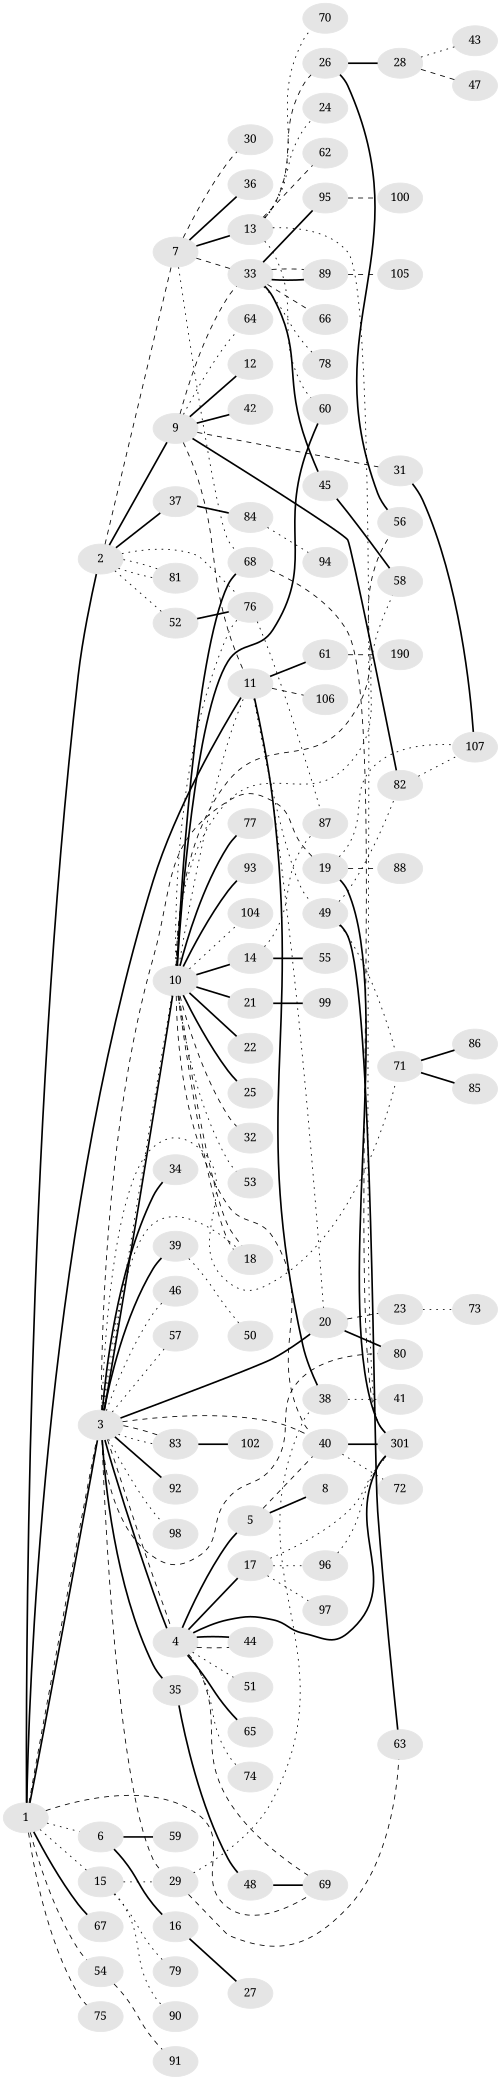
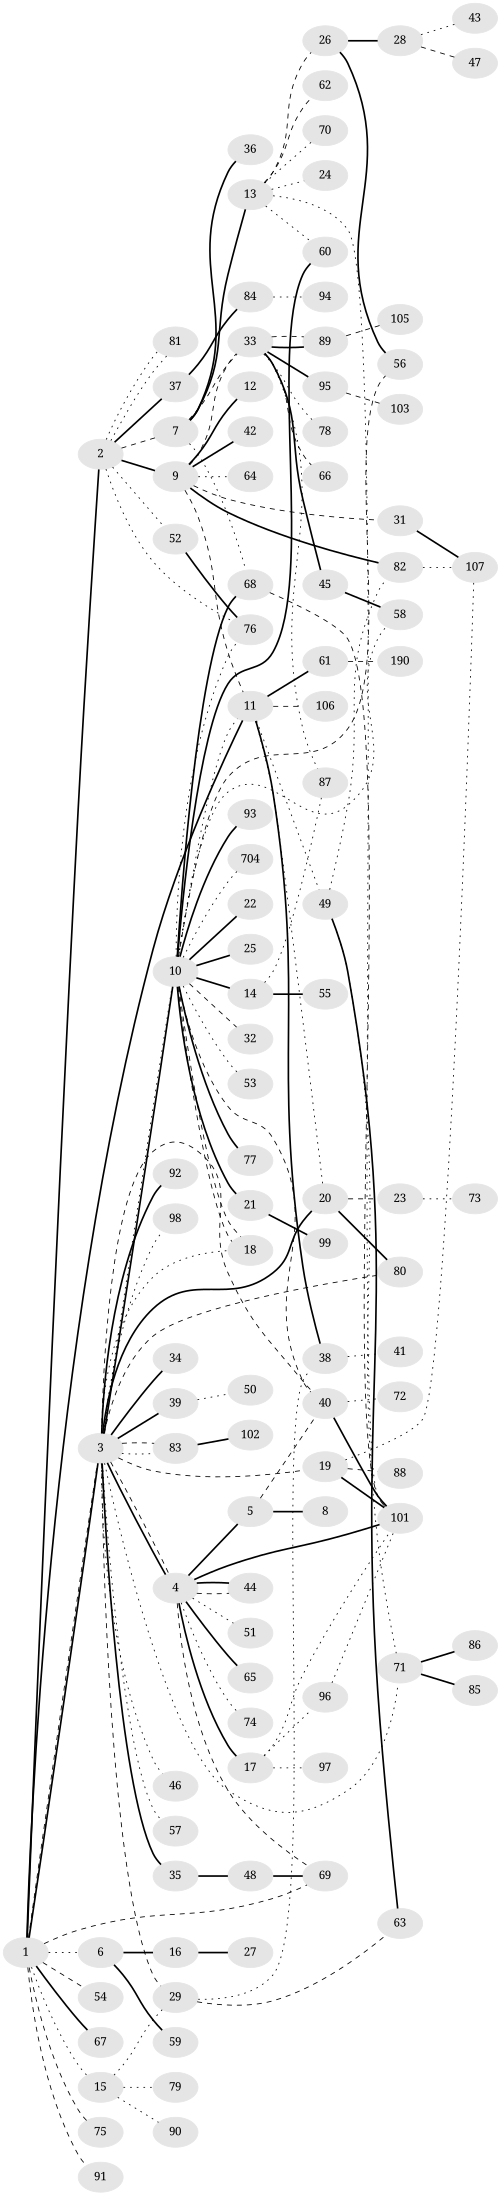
(250, 140) -> none
(400, 198) -> (400, 409)
(291, 715) -> (297, 559)
(250, 913) -> (250, 859)
(400, 1444) -> (400, 1518)
(138, 2017) -> (46, 2070)
